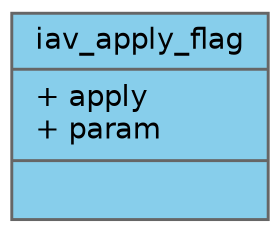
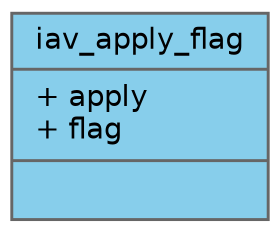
(99, 130) -> (80, 130)
